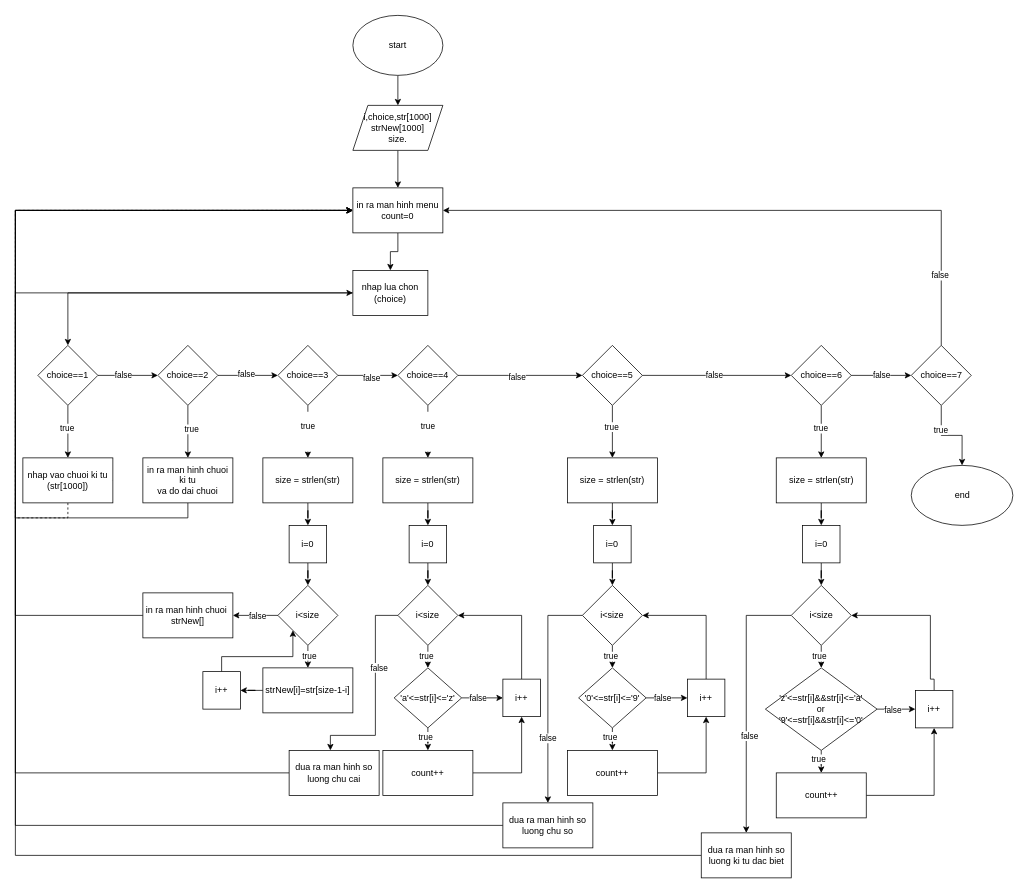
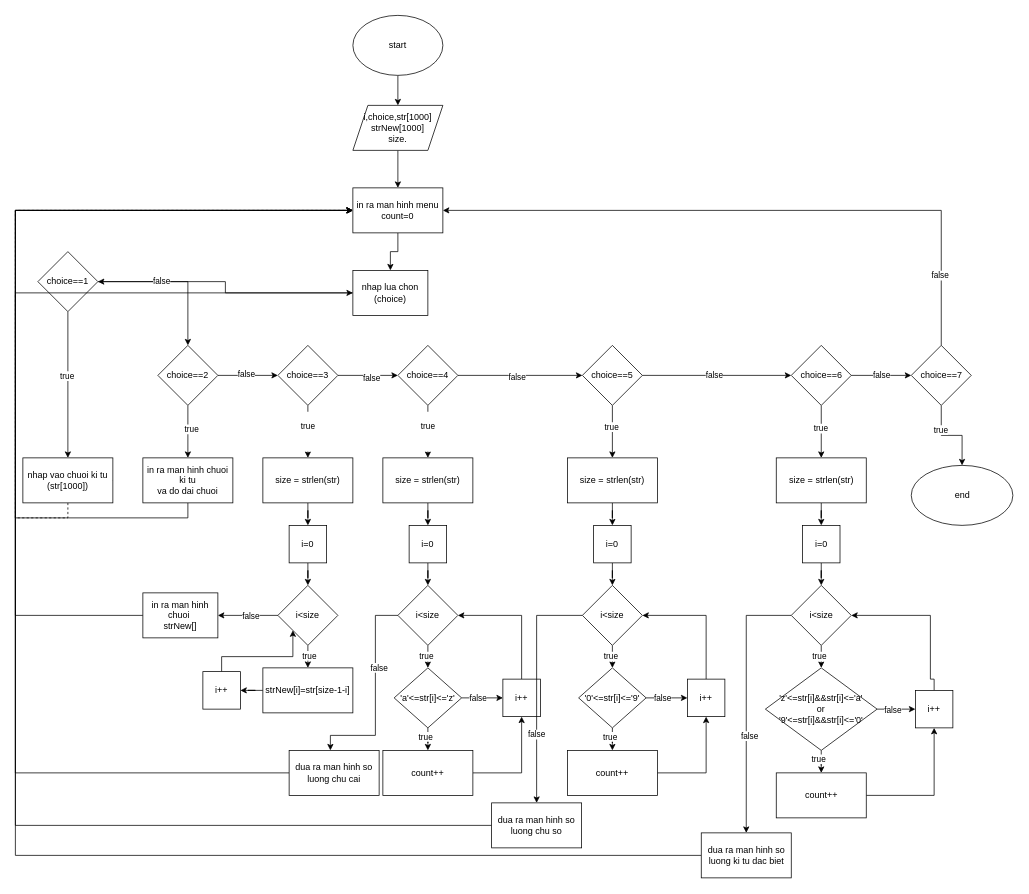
(68, 375) -> (68, 282)
(188, 615) -> (180, 615)
(548, 825) -> (537, 825)
